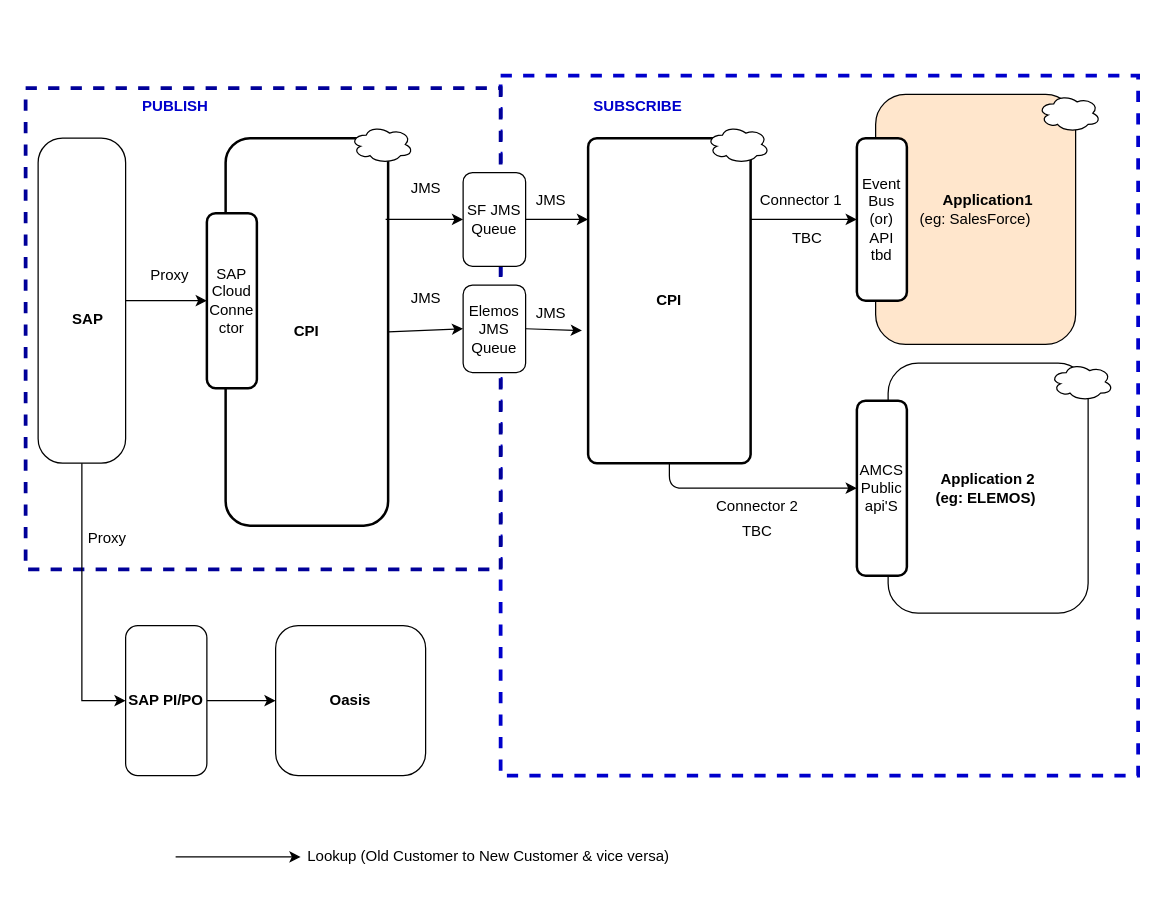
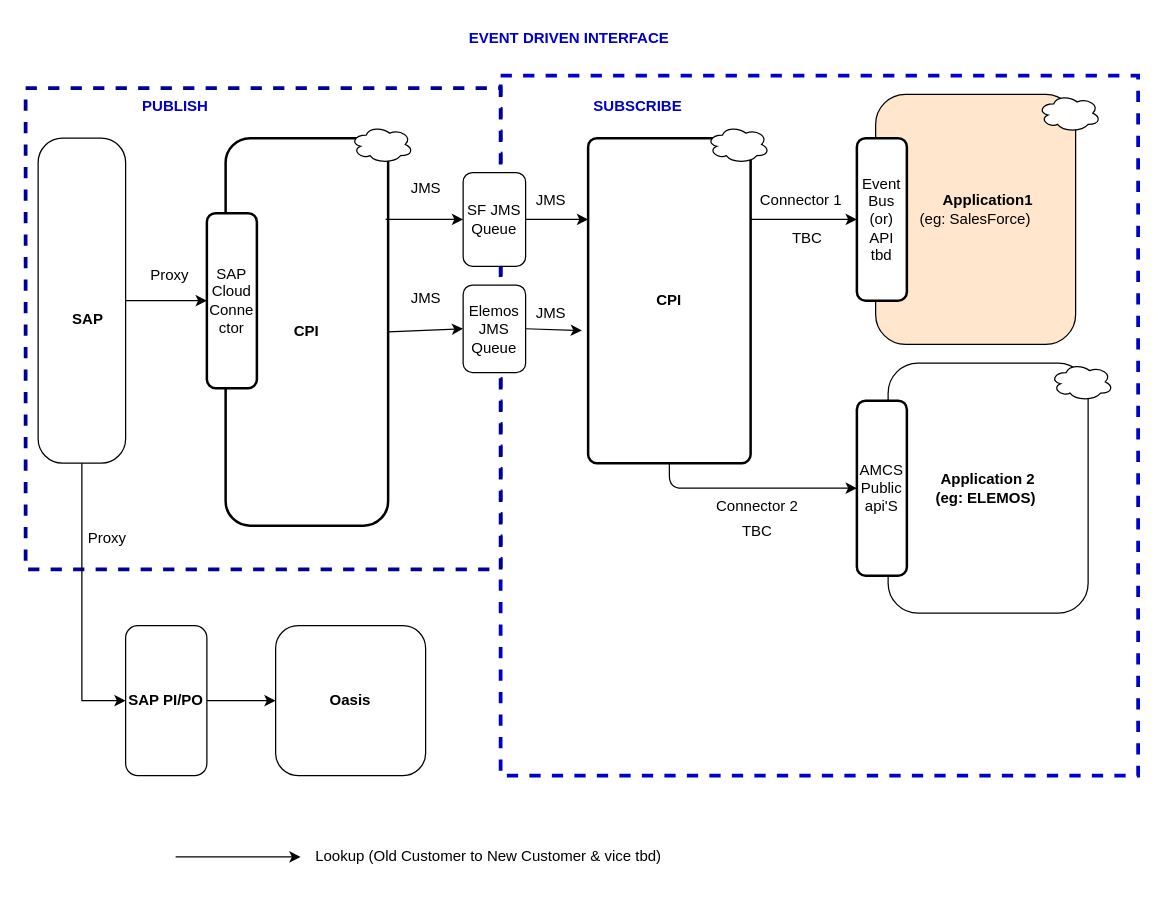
none -> (569, 38)
(489, 857) -> (489, 857)
